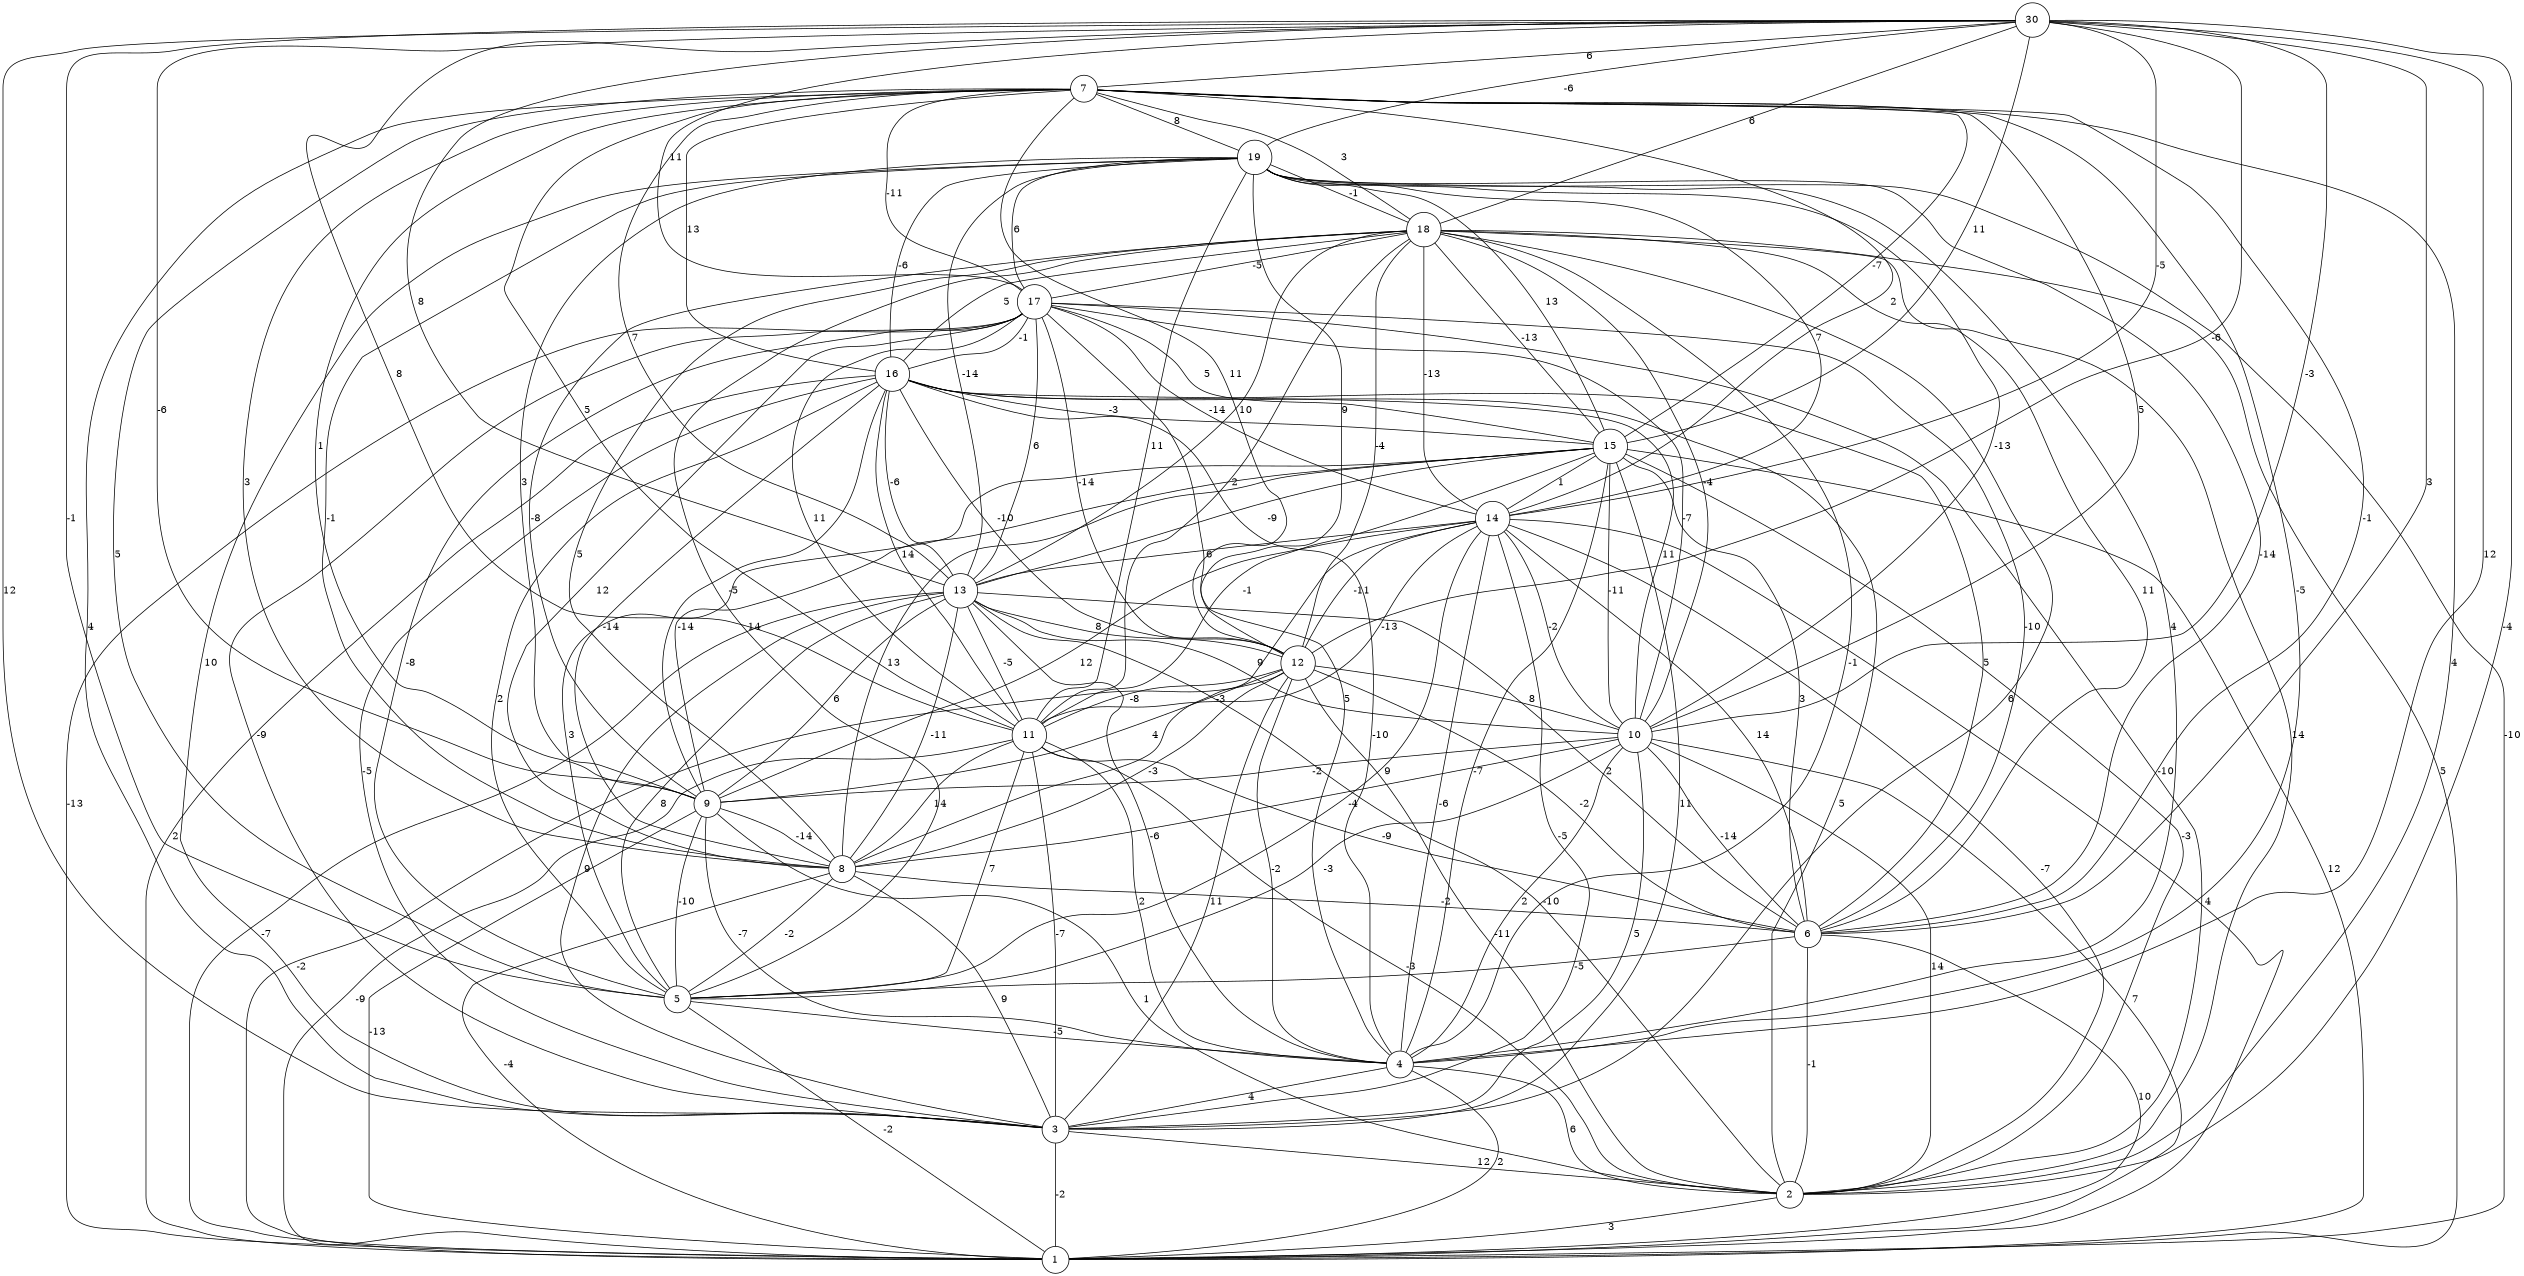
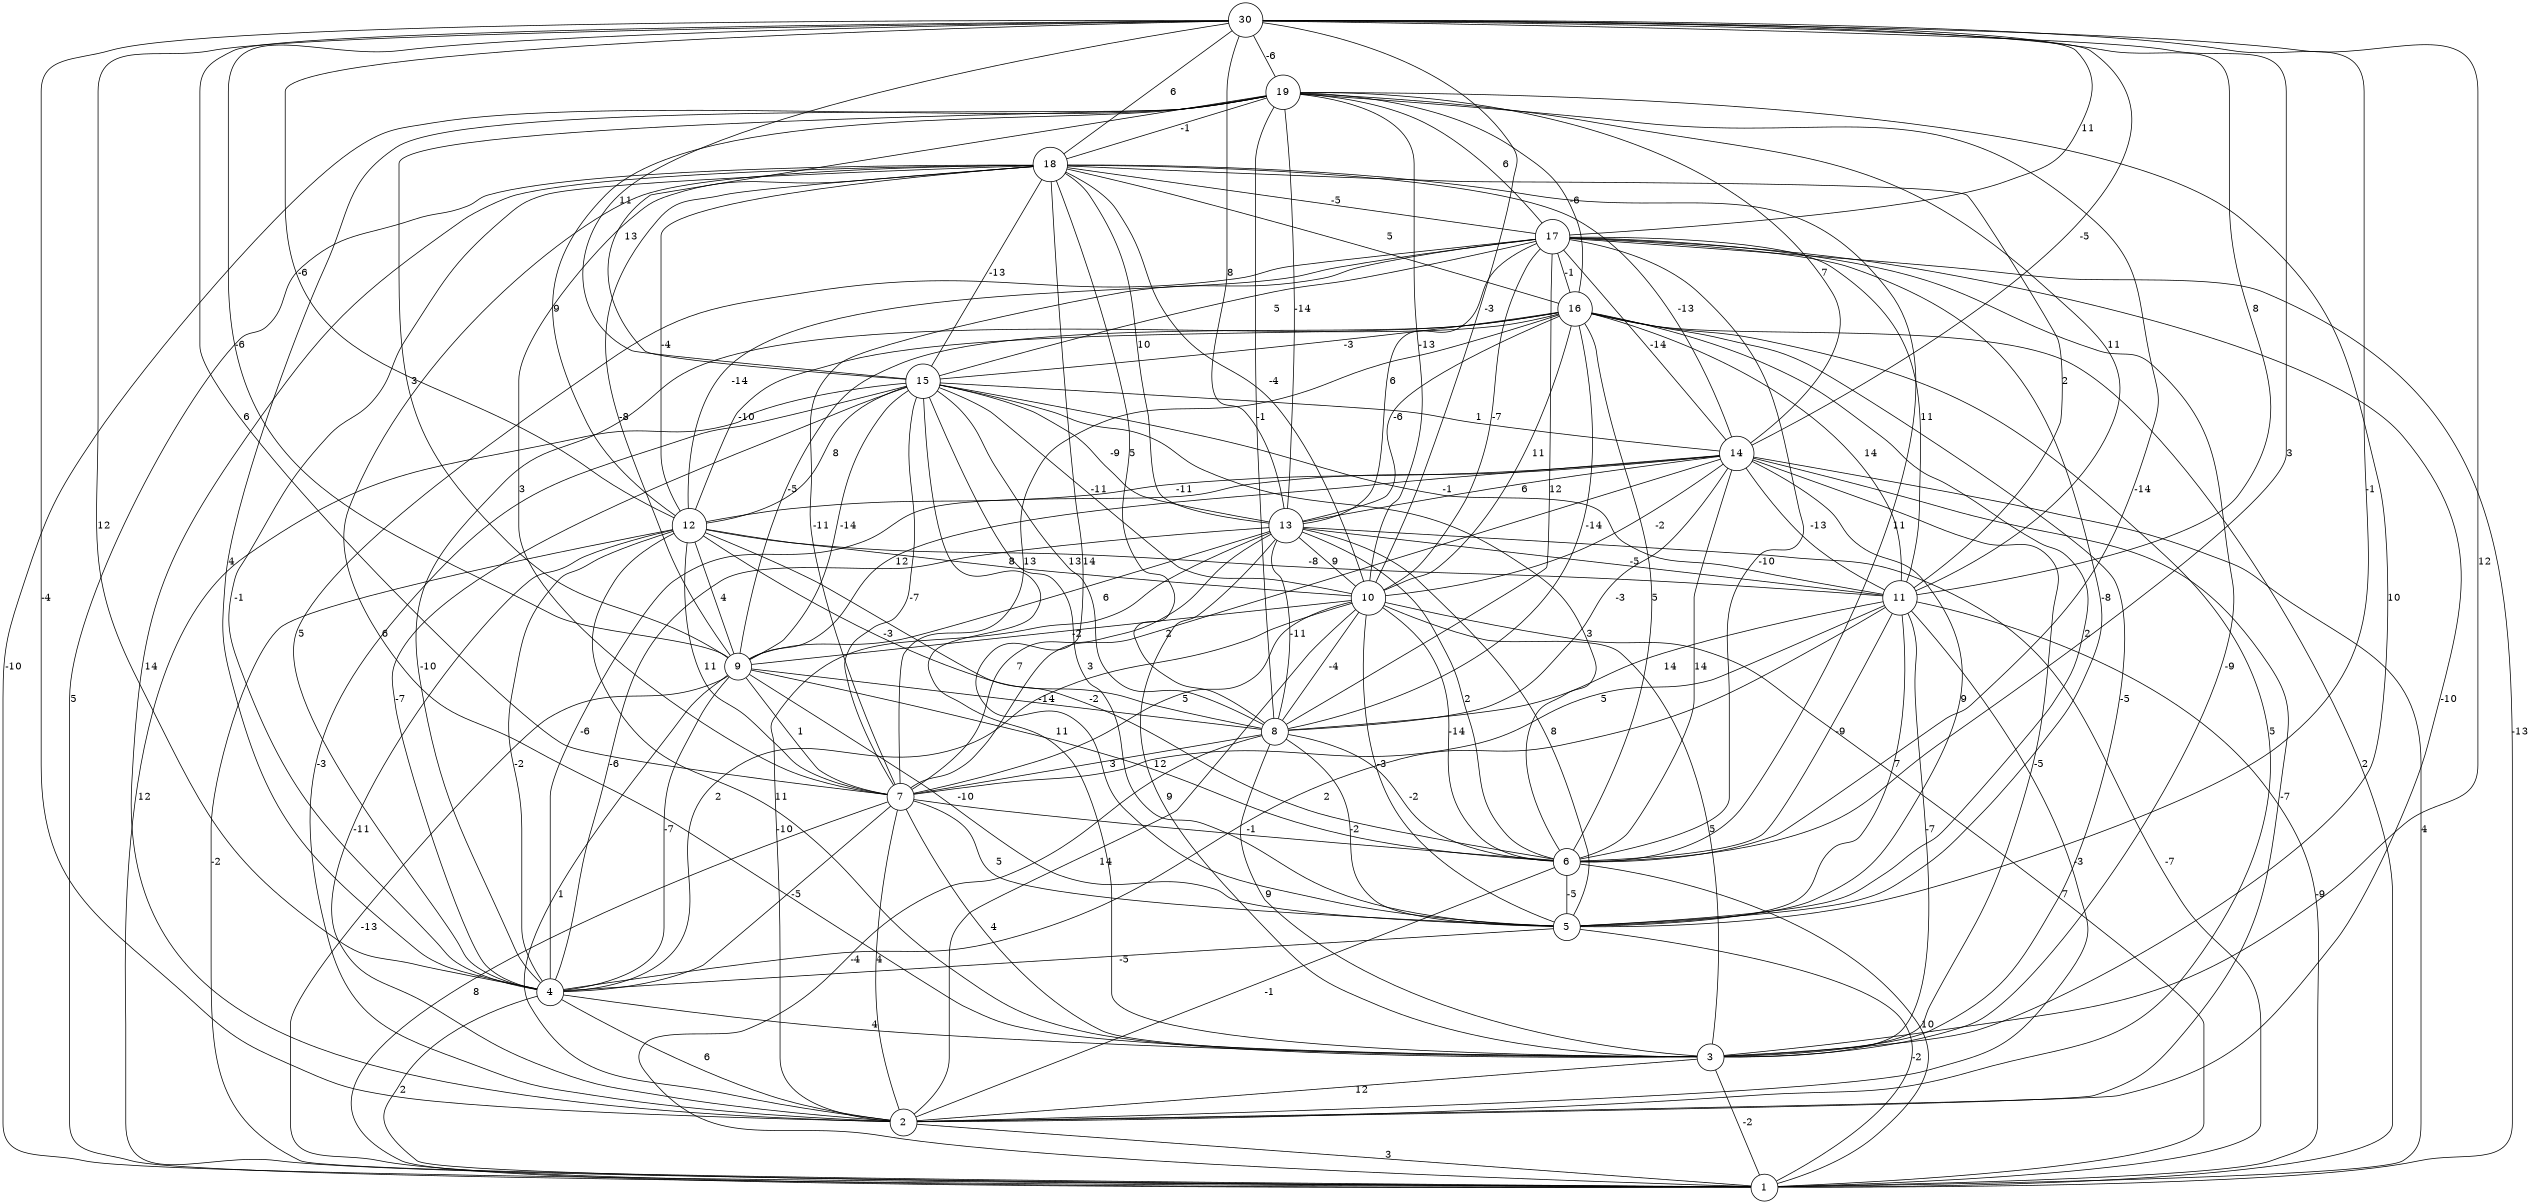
(1168, 122) -> (373, 1134)
(1088, 631) -> (816, 468)
none -> (1172, 776)
